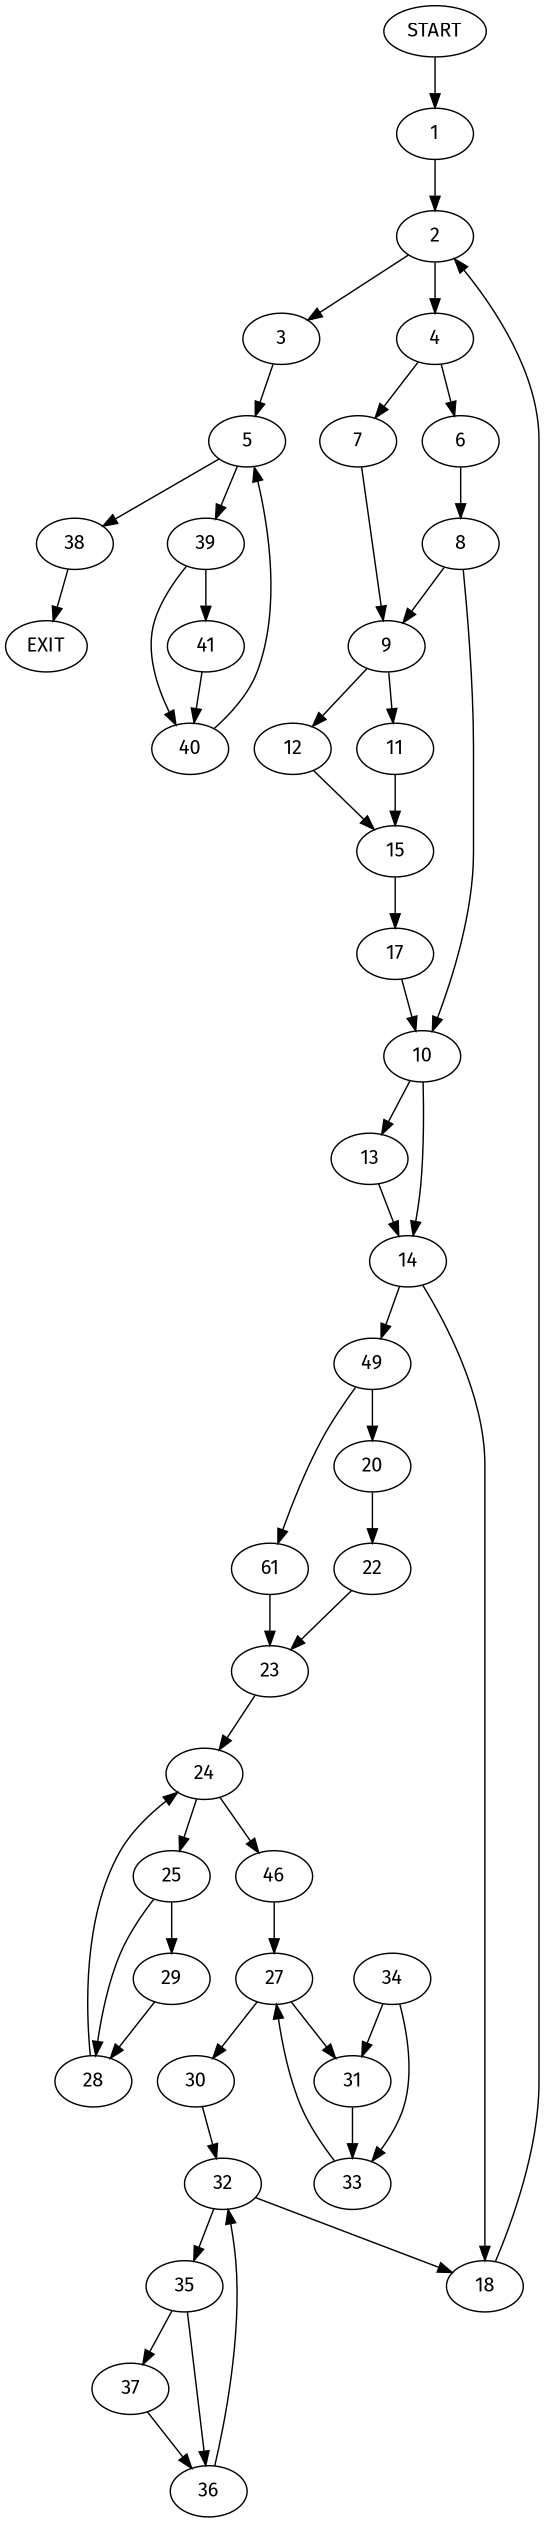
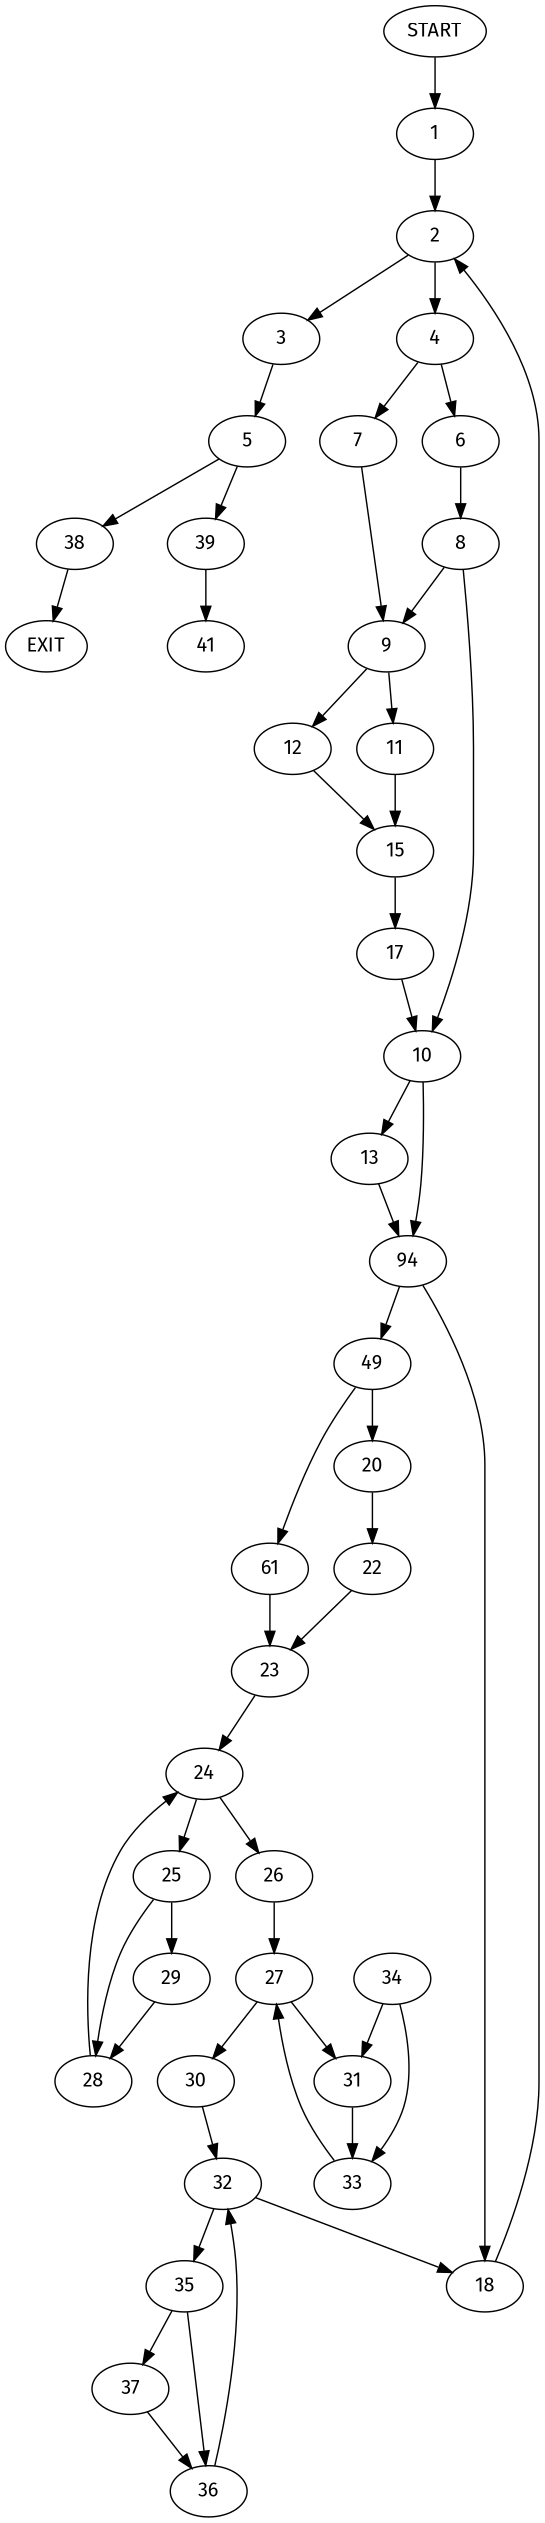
(190, 749) -> none
(408, 1261) -> (408, 1261)
(274, 1876) -> (274, 1876)
